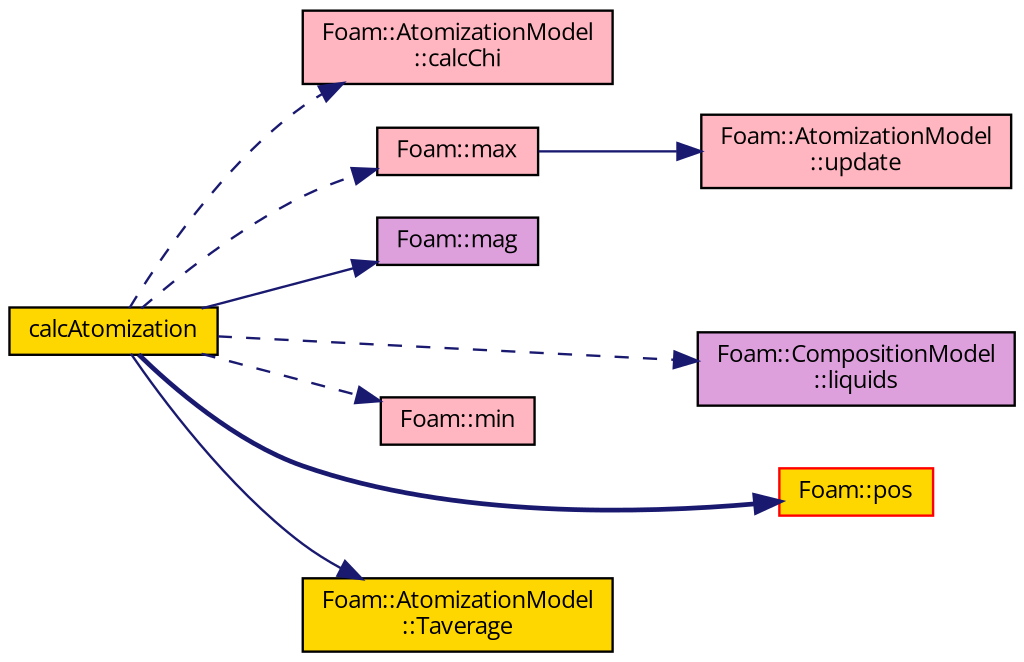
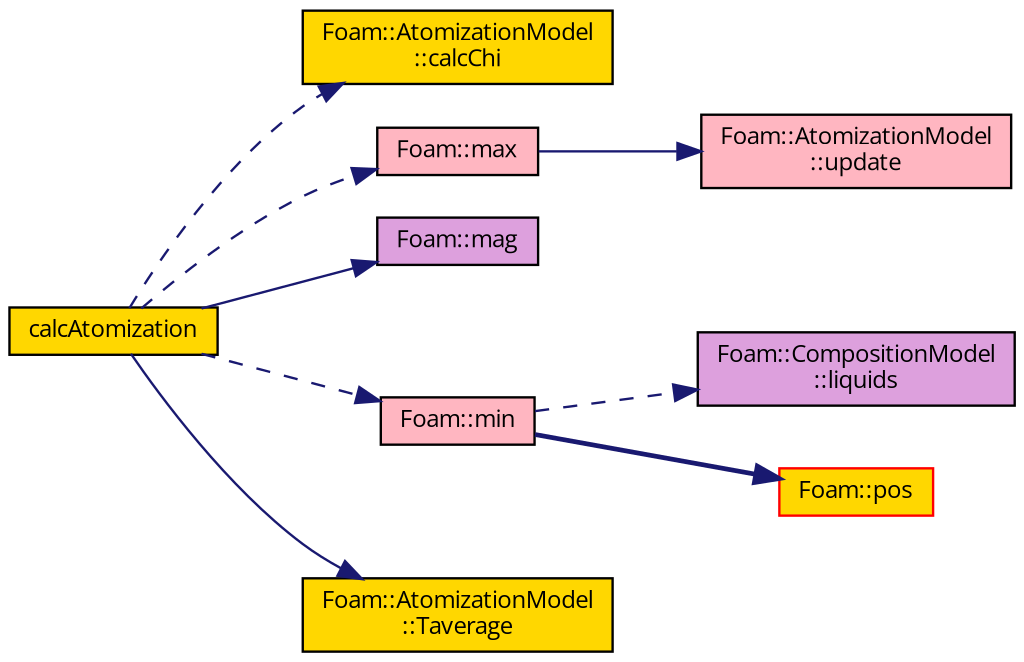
(458, 47) -> (458, 47)
(446, 348) -> (604, 402)
(428, 496) -> (645, 454)
